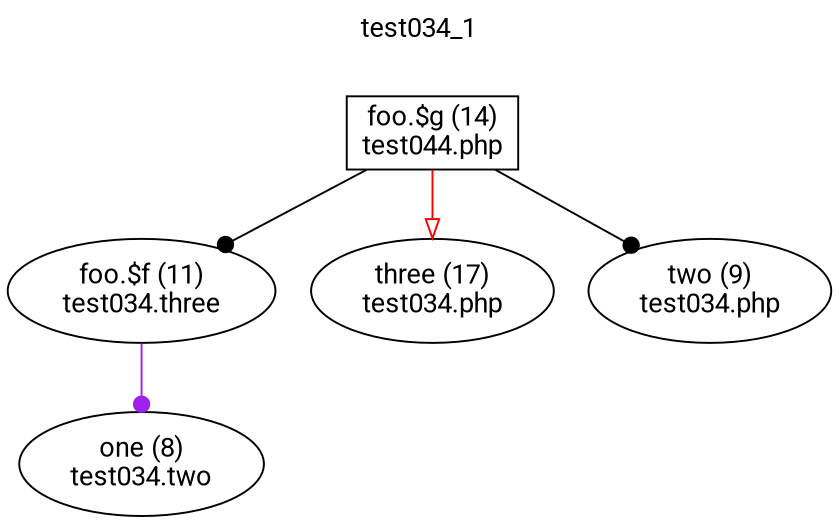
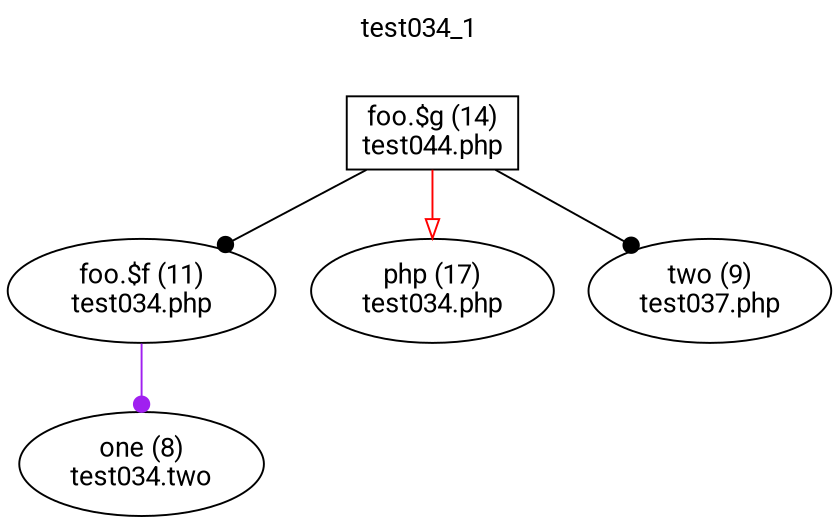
(142, 291) -> (142, 291)
(432, 291) -> (432, 291)
(710, 291) -> (710, 291)
